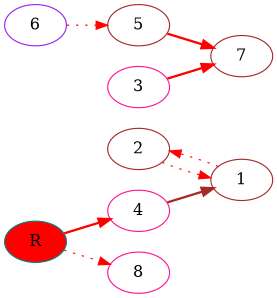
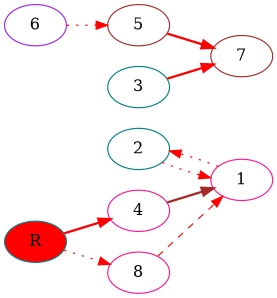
(139, 87) -> (139, 87)
(139, 149) -> (139, 149)
(242, 180) -> (242, 180)
none -> (186, 230)
